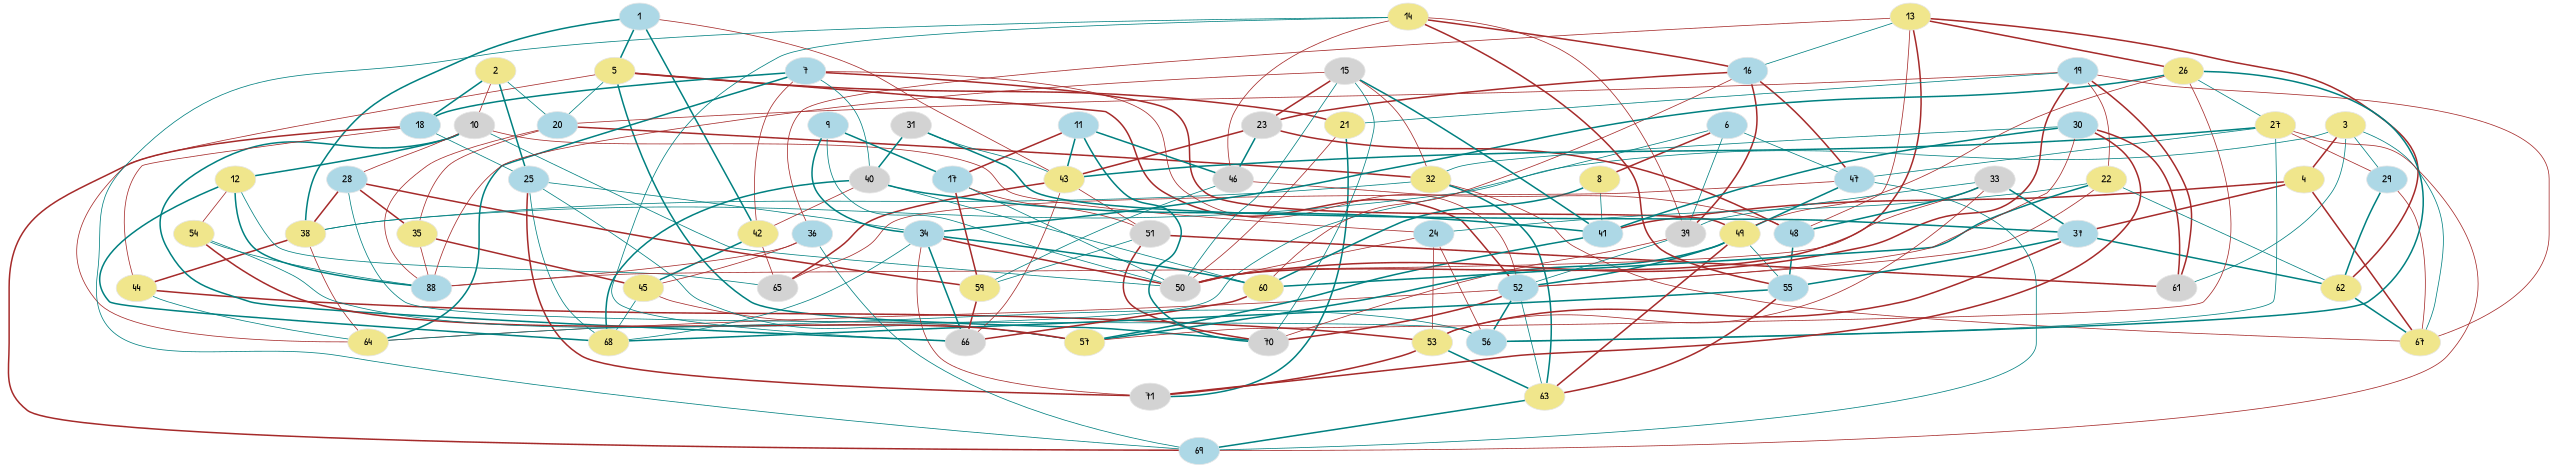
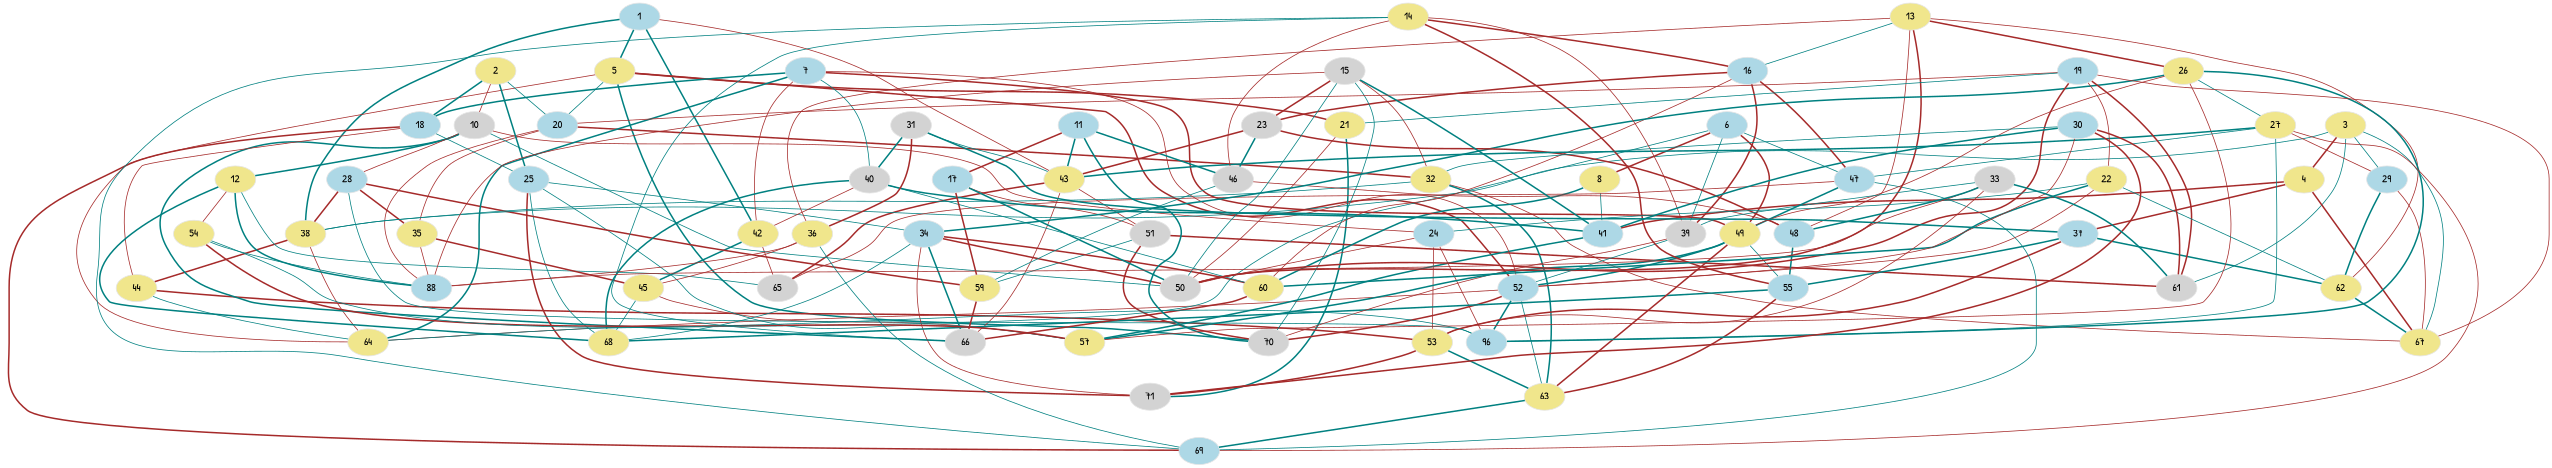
(2257, 67) -> (2257, 67)
(828, 125) -> none
none -> (1769, 176)
none -> (892, 197)
(2036, 207) -> (2099, 217)
(812, 234) -> (812, 234)
(1091, 245) -> (1091, 245)
(1102, 257) -> (1102, 257)
(1487, 342) -> (1487, 342)
